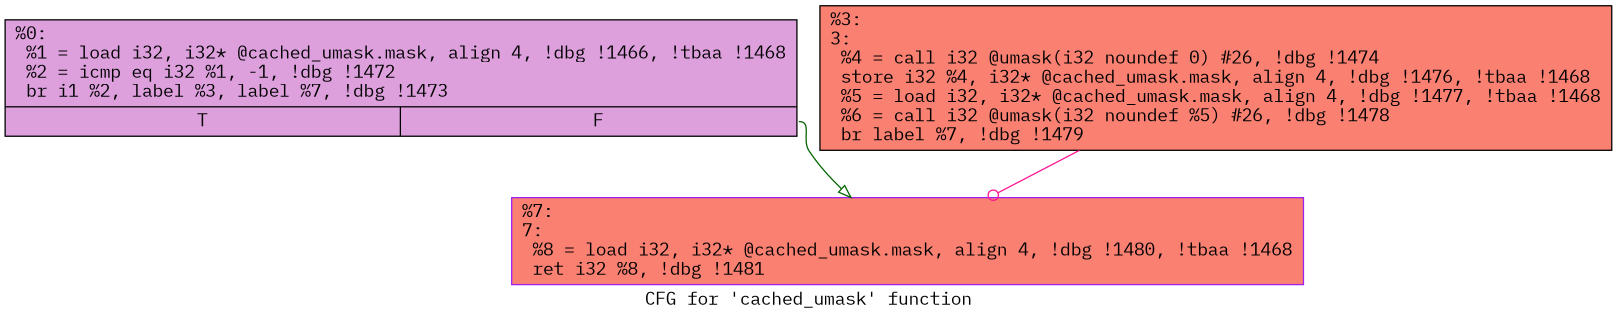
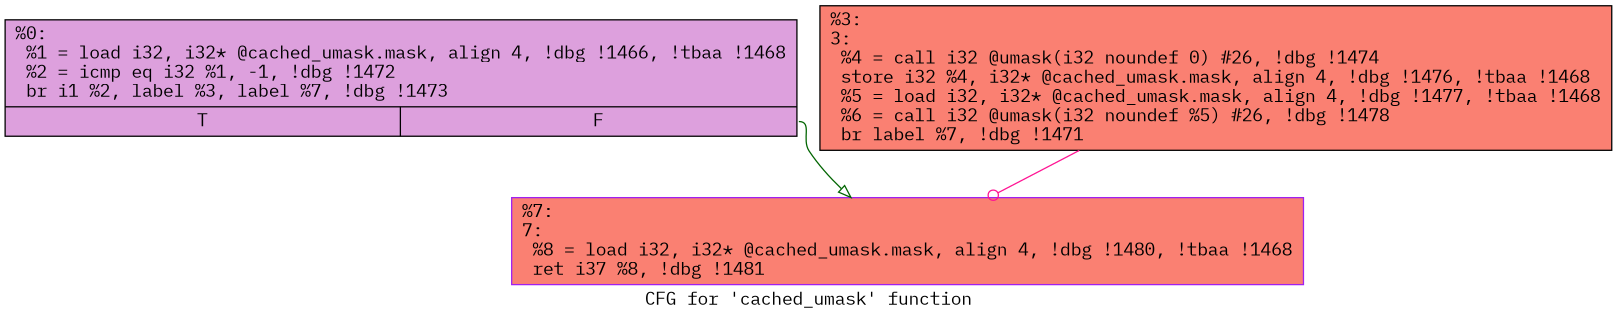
(957, 135) -> (957, 135)
(643, 269) -> (643, 269)
